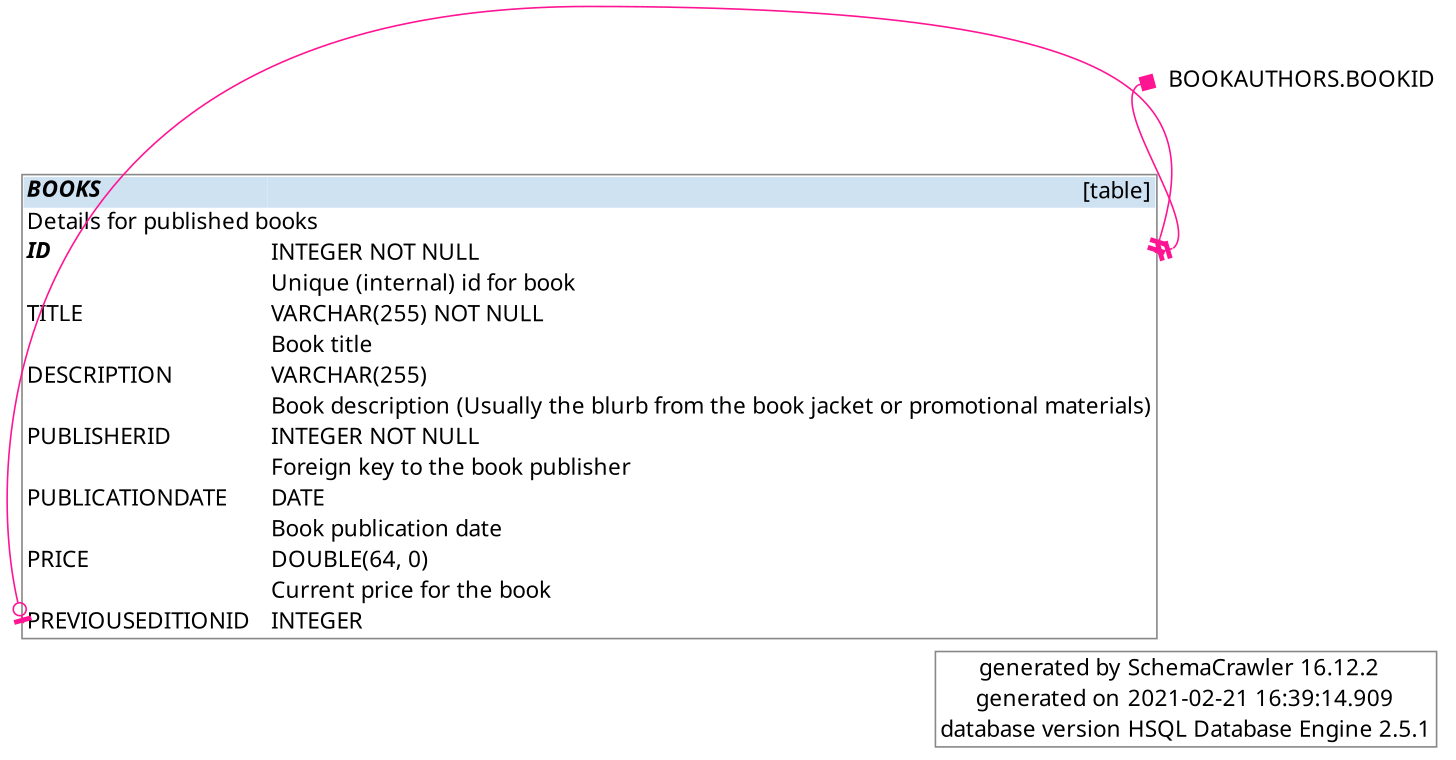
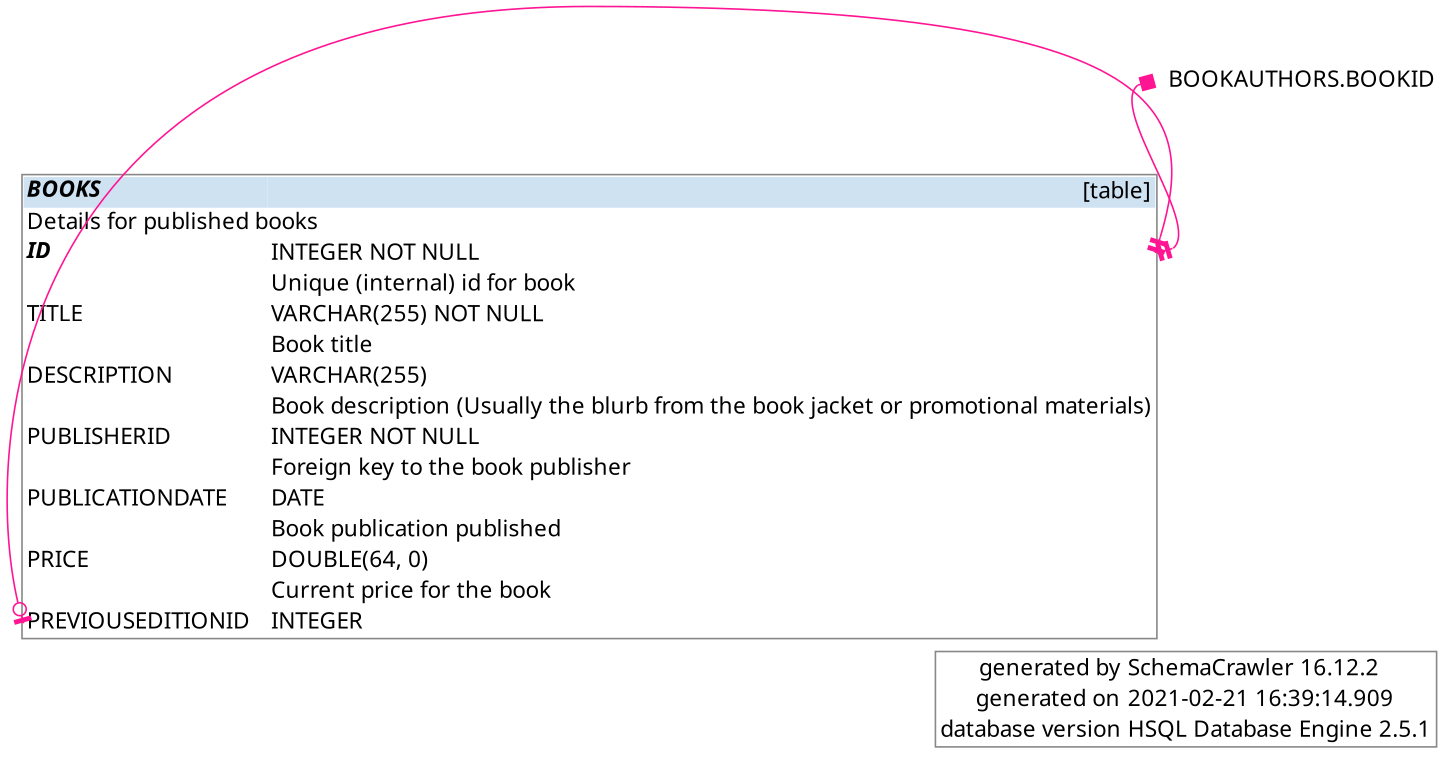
(387, 529) -> (416, 529)
